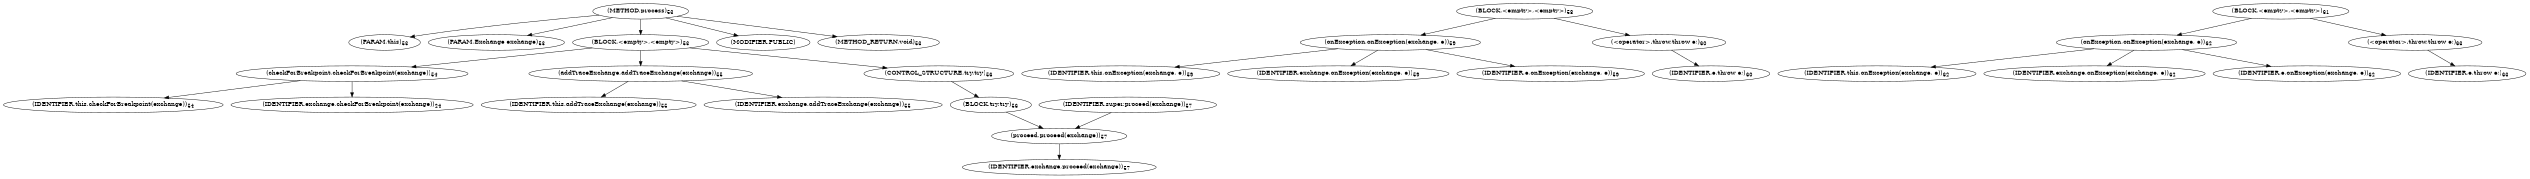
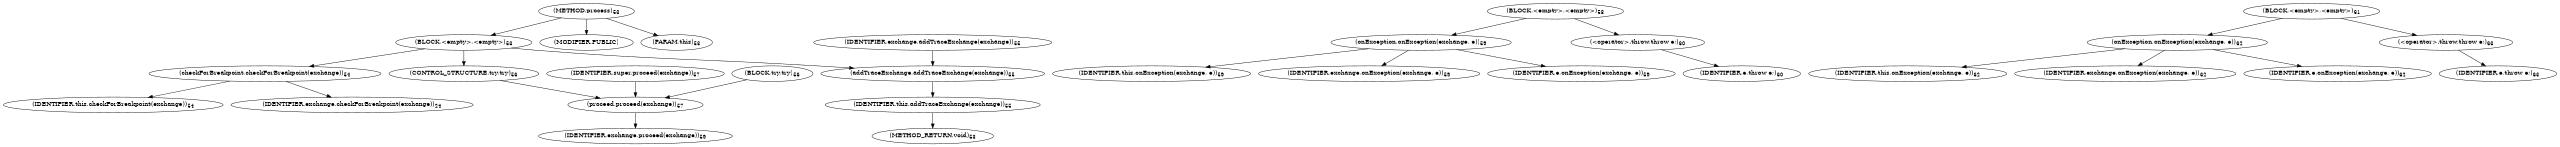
(755, 26) -> (933, 118)
(496, 42) -> none
(963, 88) -> (548, 89)
(729, 89) -> (933, 56)
(1127, 167) -> (703, 135)
